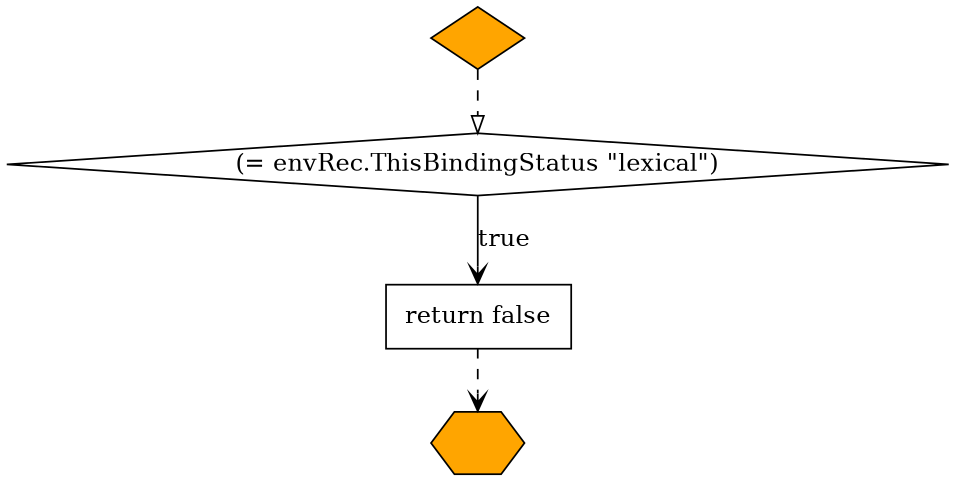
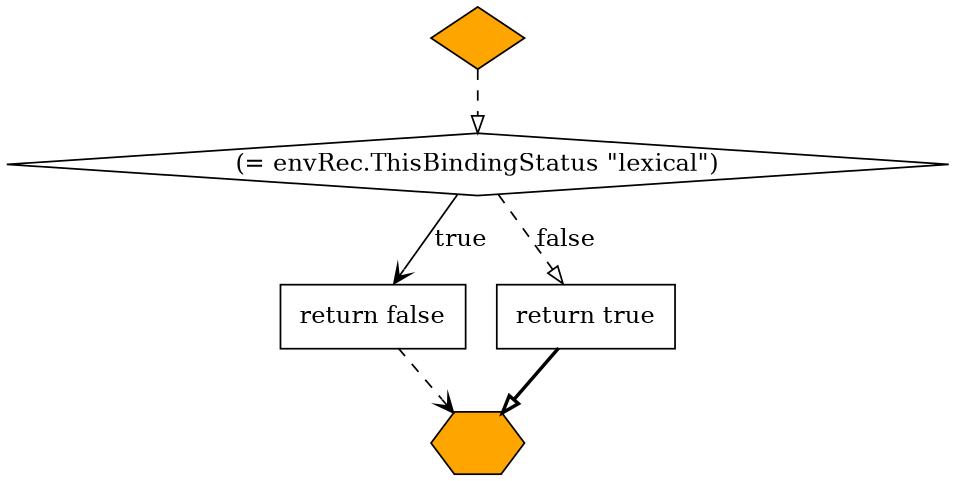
none -> (585, 316)
